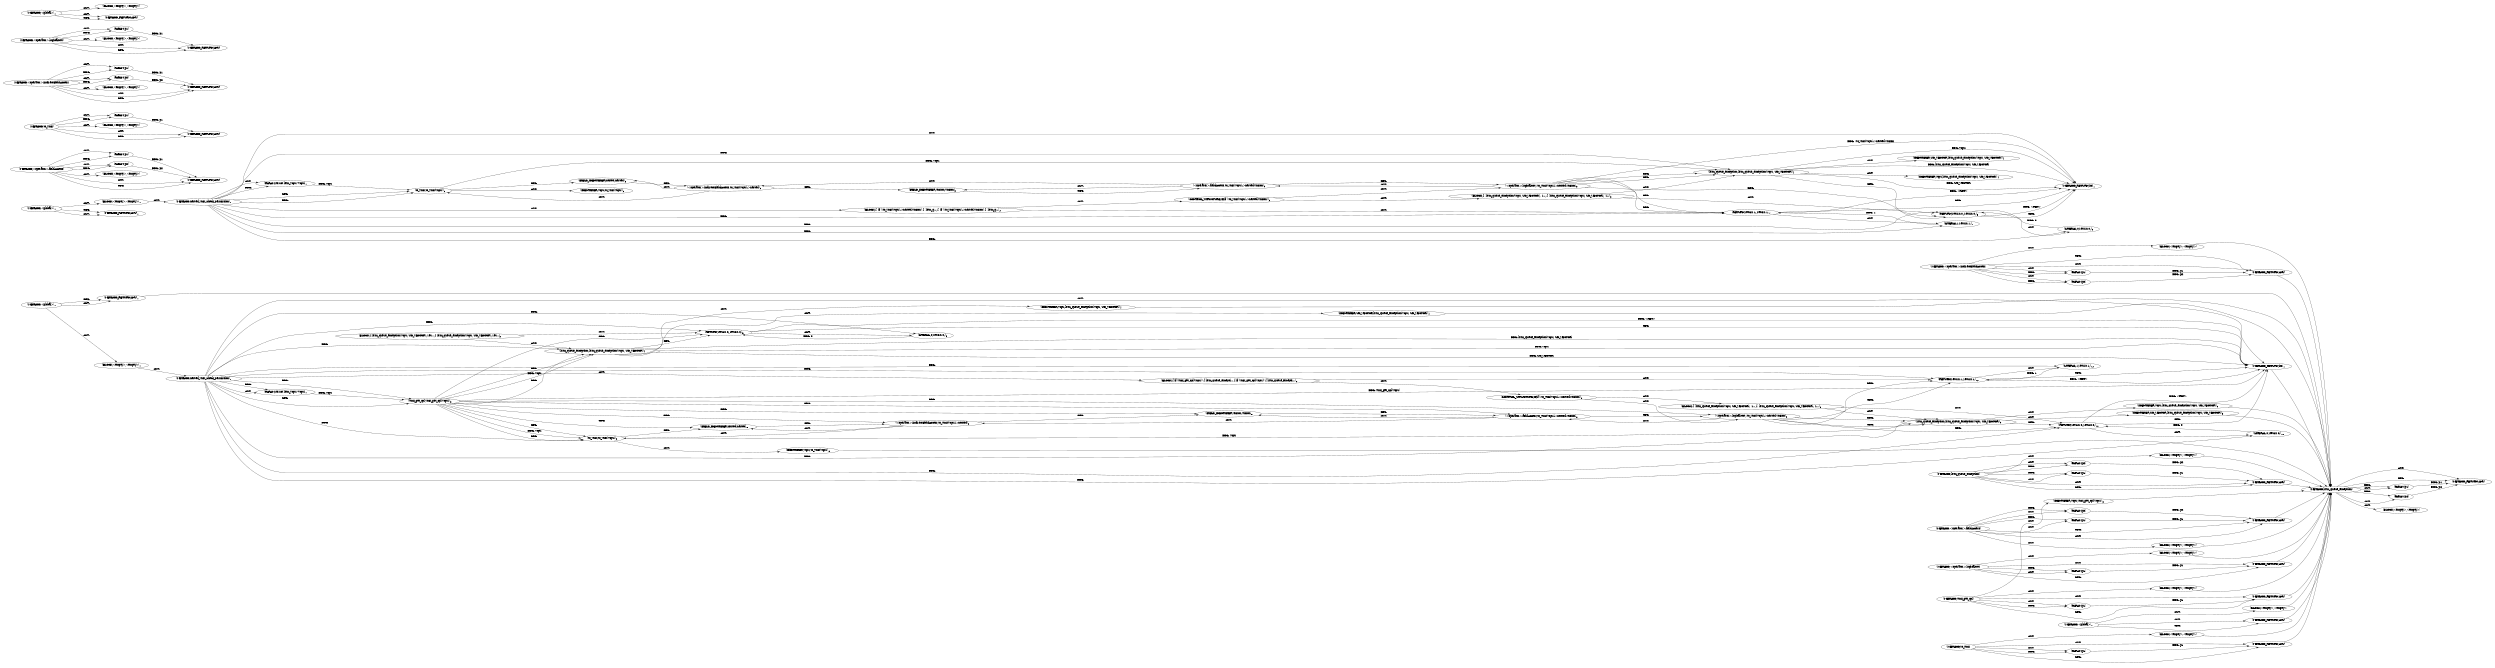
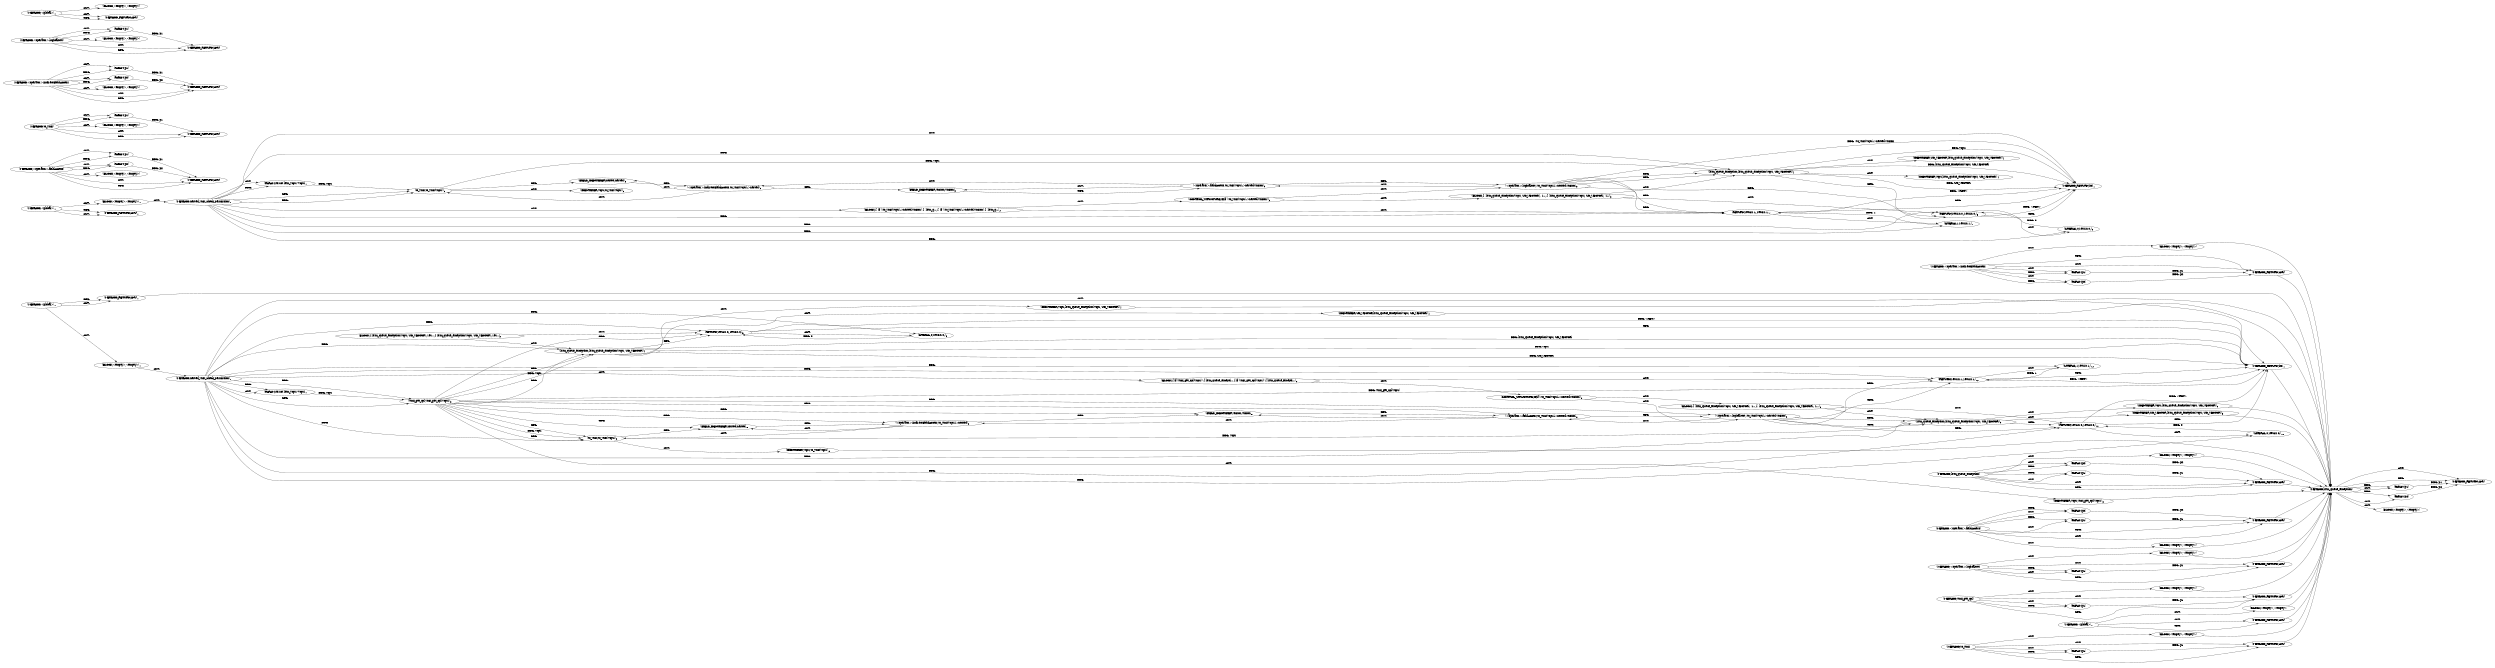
(2022, 556) -> (1239, 465)
